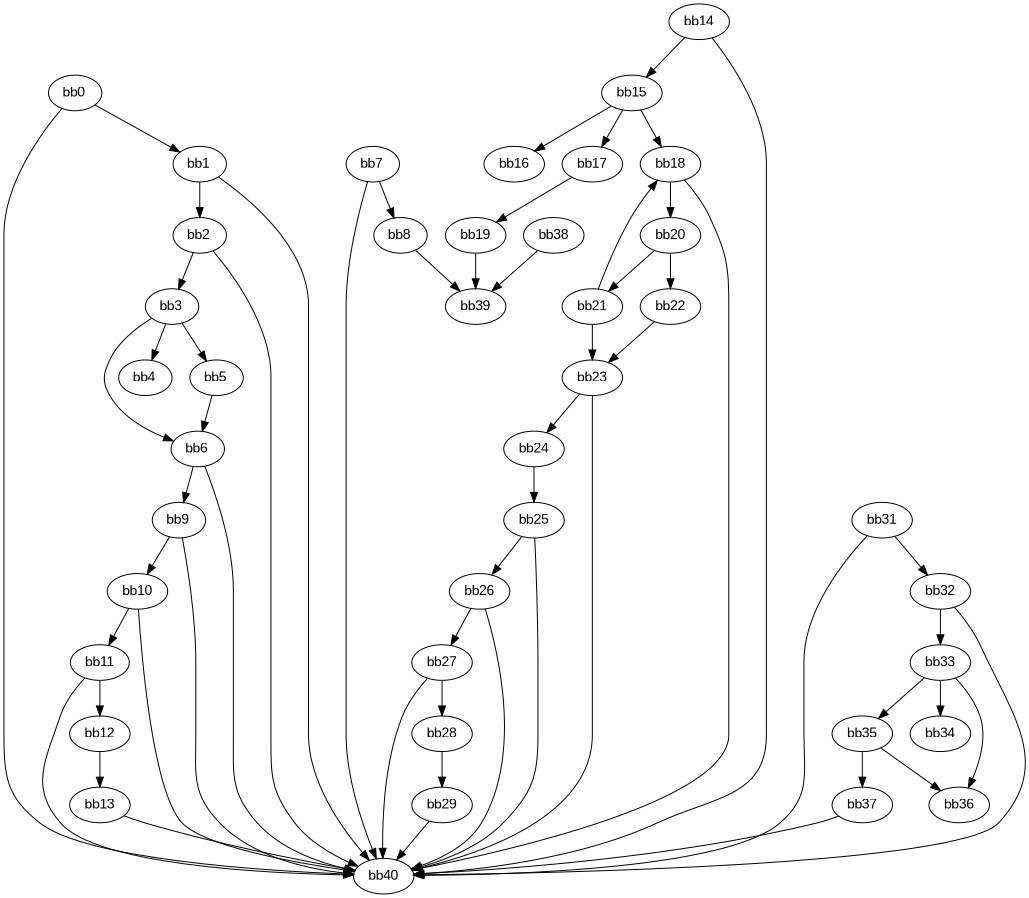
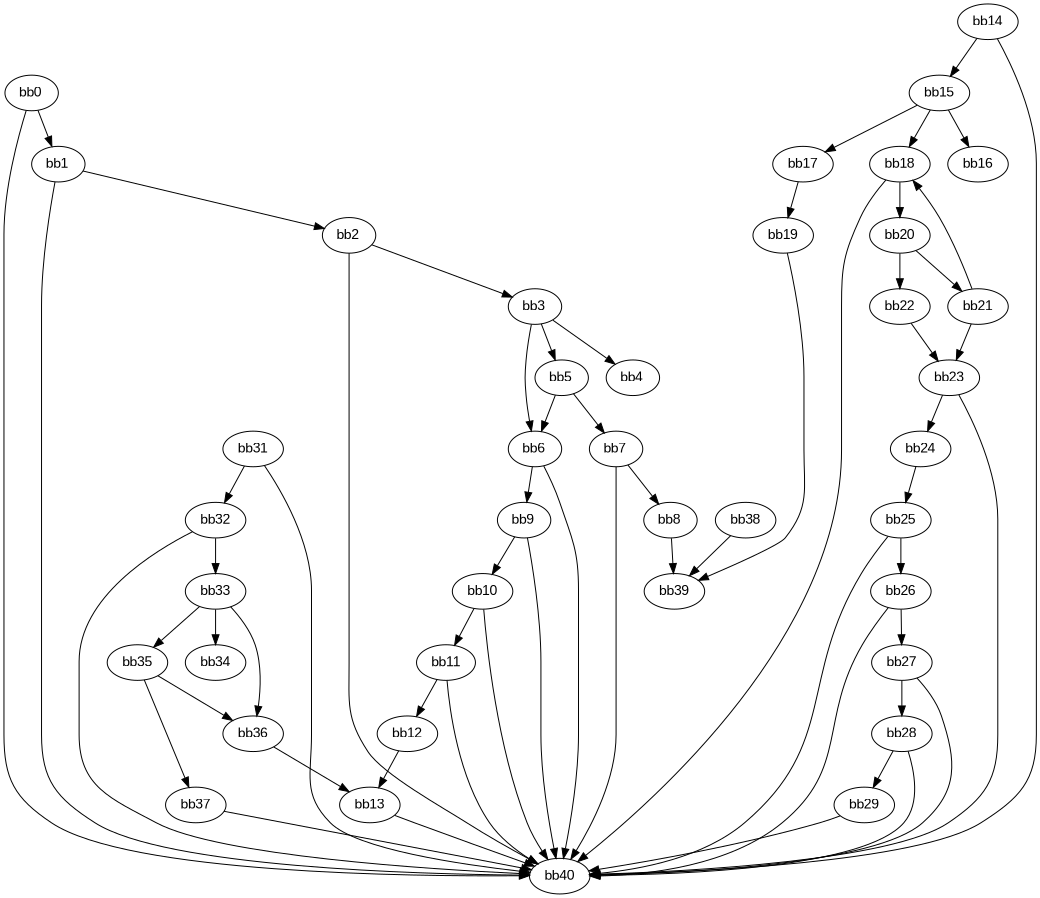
none -> (586, 409)
none -> (304, 765)
none -> (793, 862)
